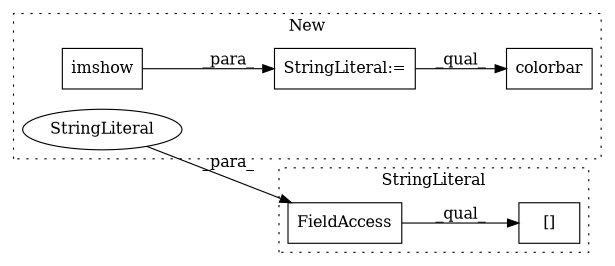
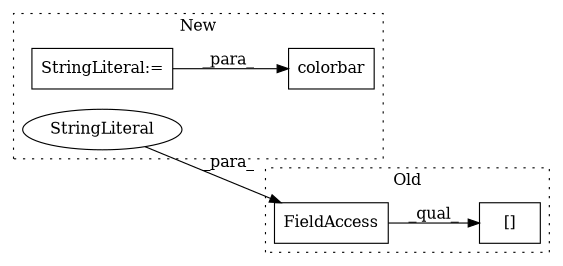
(461, 60) -> (228, 60)
(102, 69) -> none
(434, 181) -> (407, 181)
